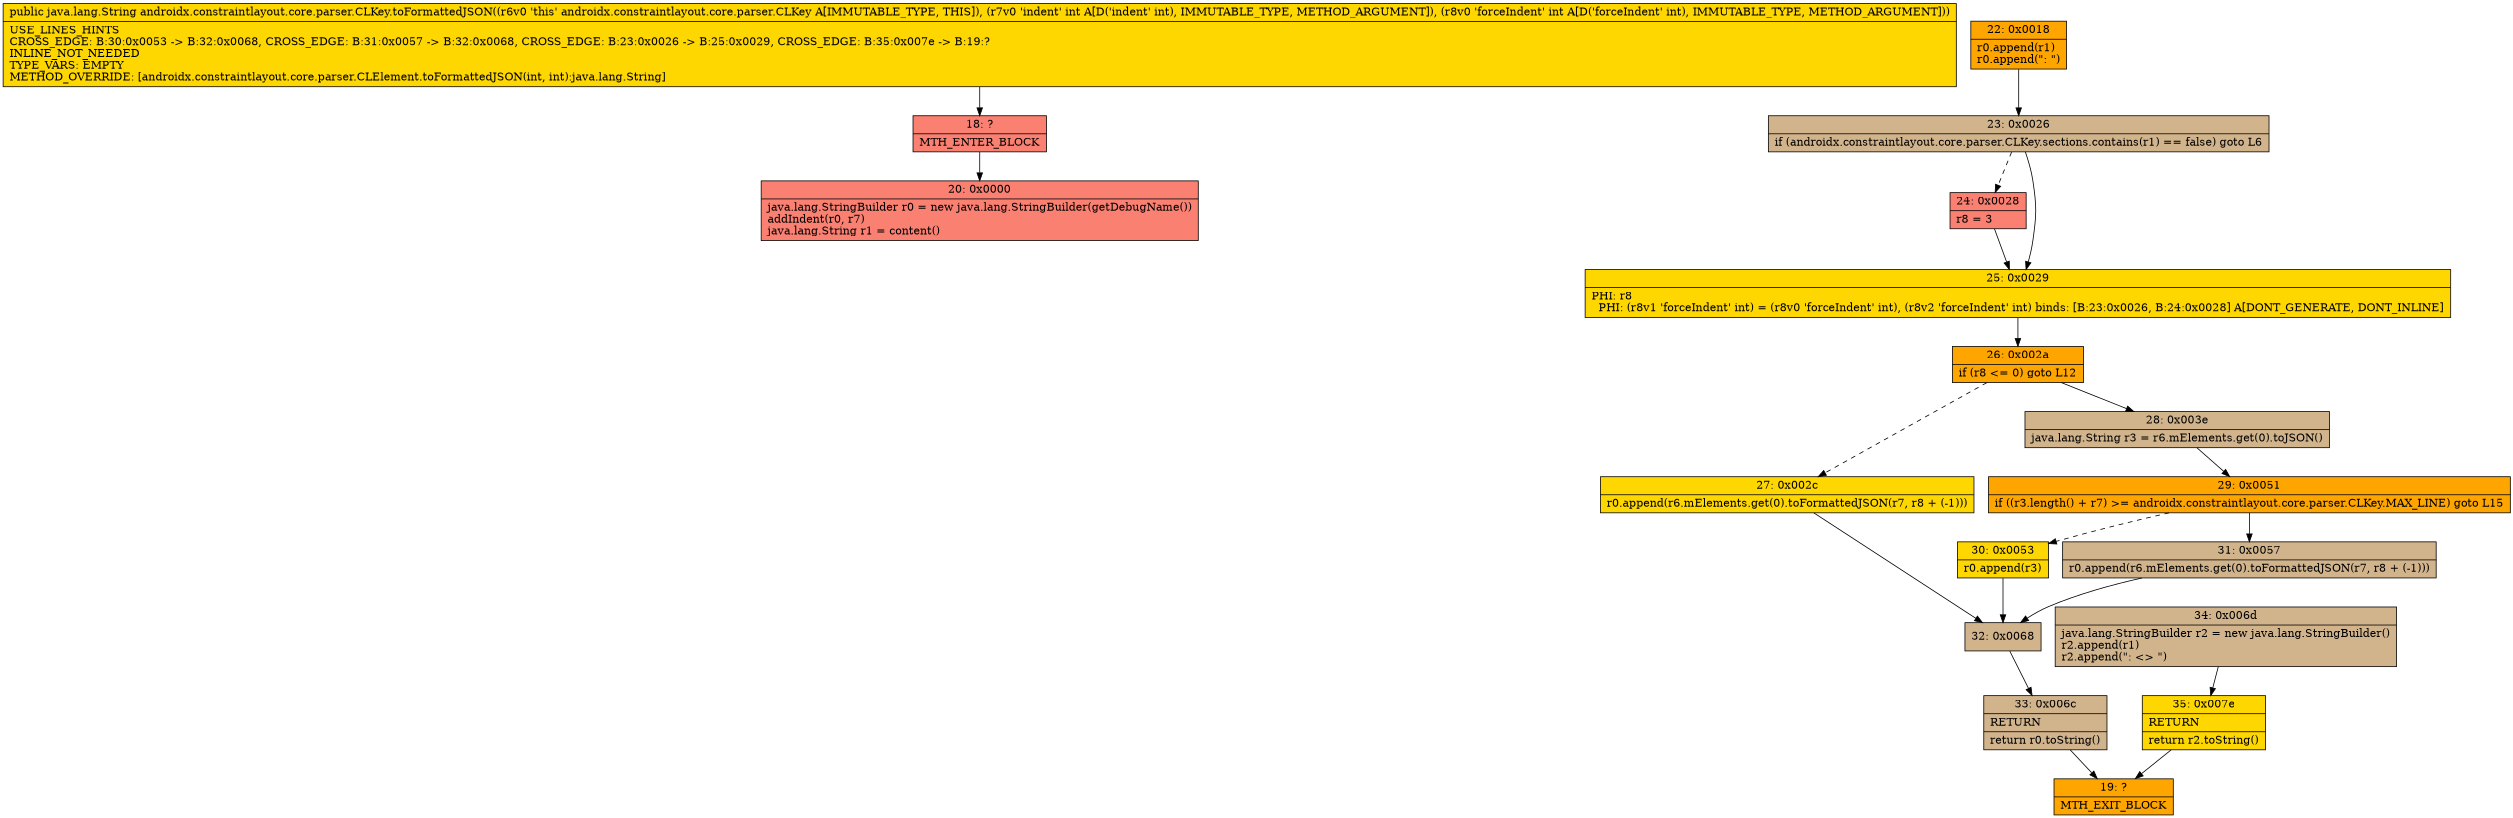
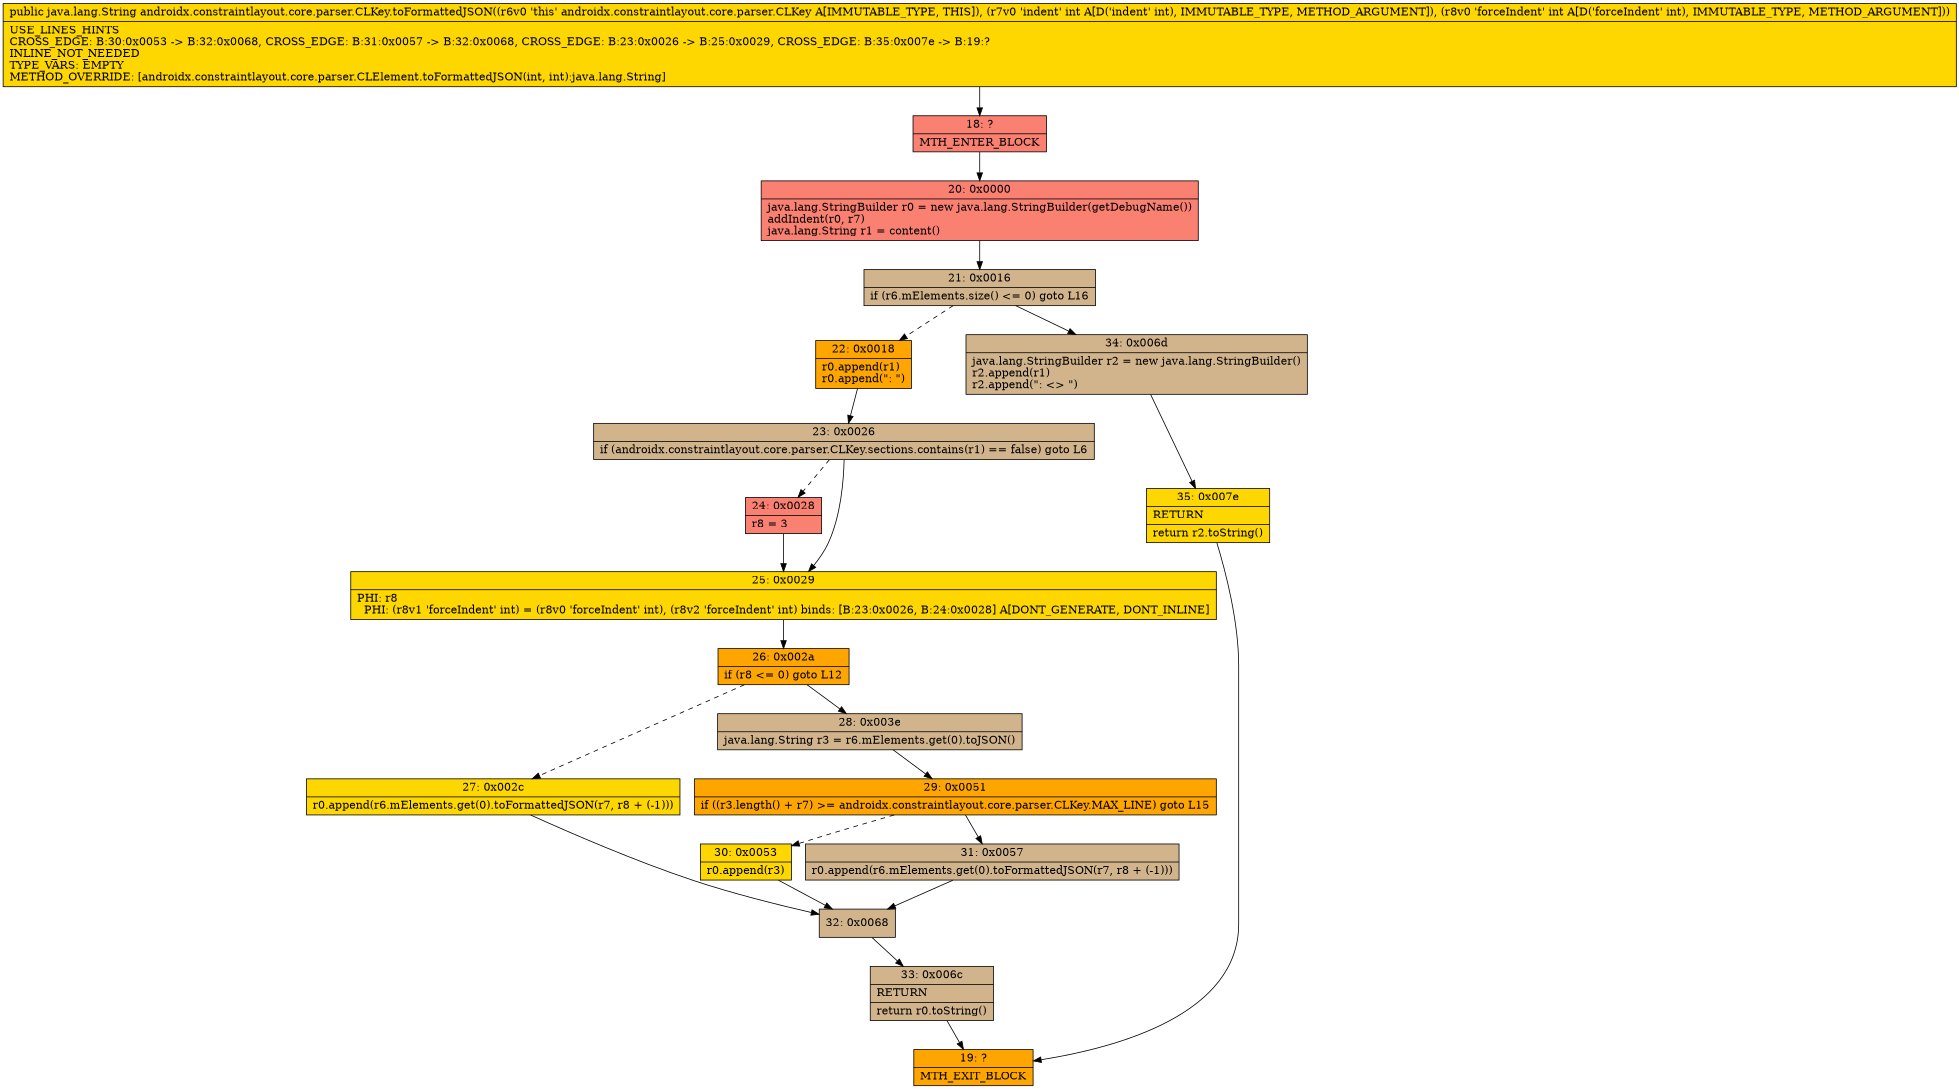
none -> (980, 288)
